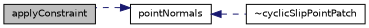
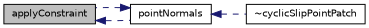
none -> (118, 21)
